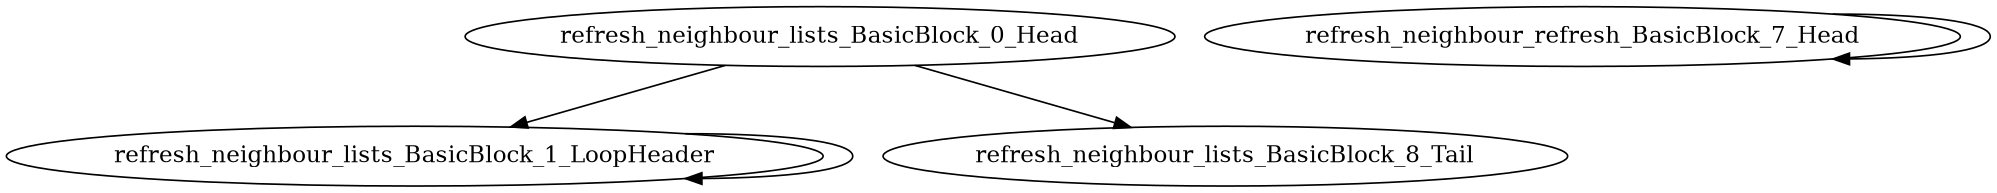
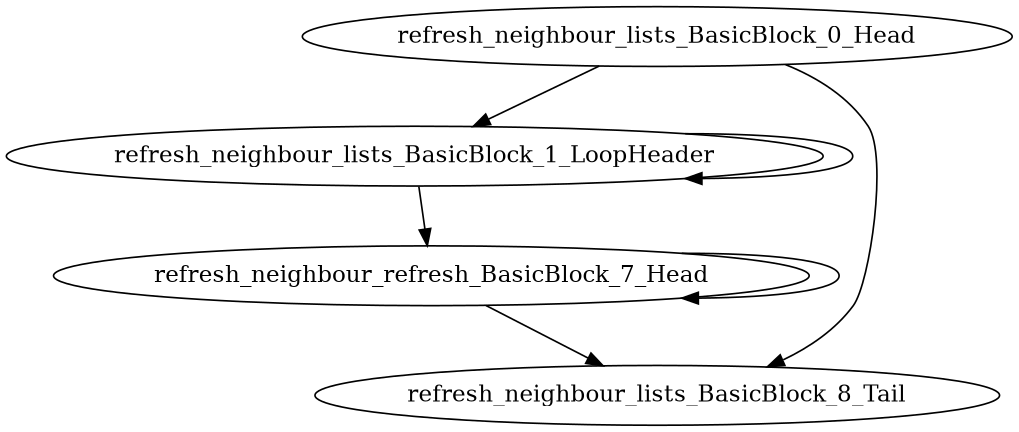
none -> (422, 208)
none -> (537, 332)
